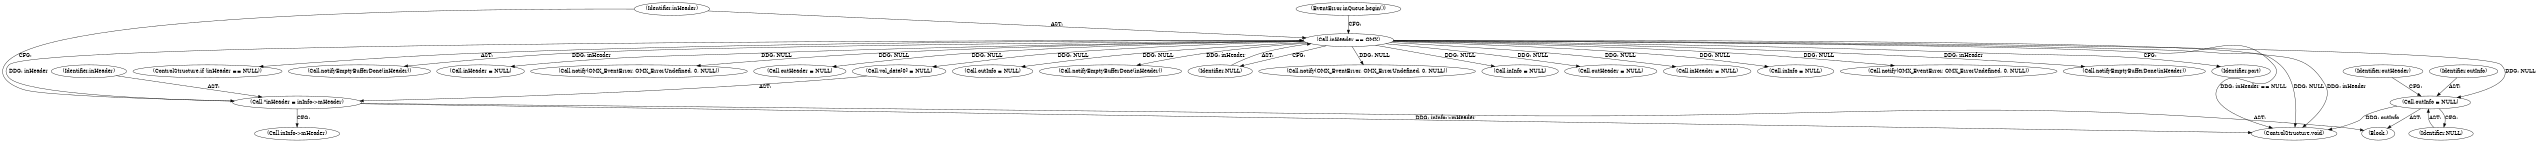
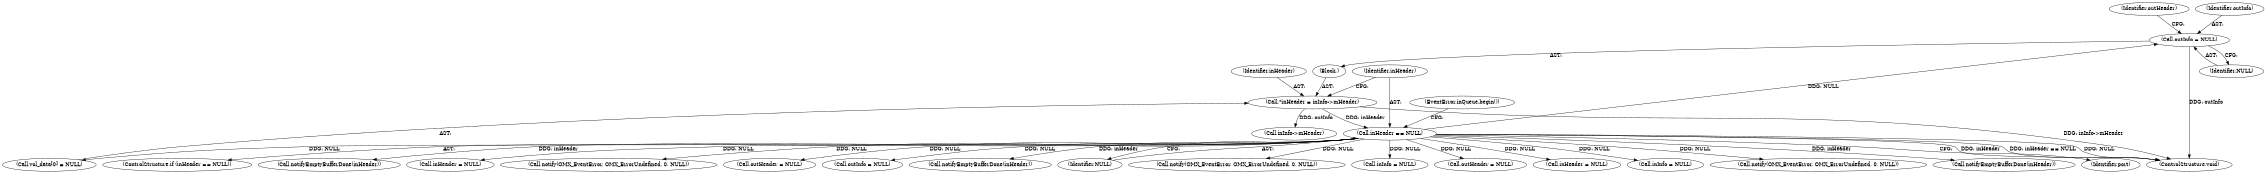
(1348, 40) -> (1390, 134)
(1361, 114) -> (1322, 85)
(304, 118) -> (1316, 118)
